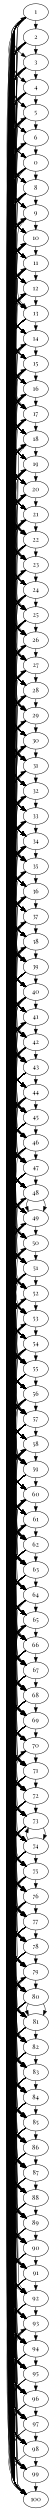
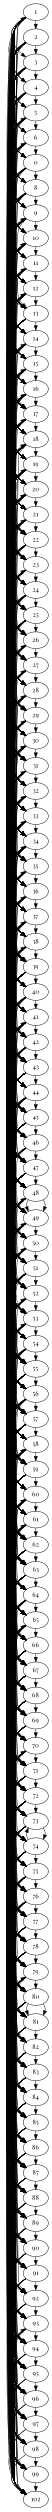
(9, 1032) -> (15, 1027)
(36, 2499) -> (36, 2499)
